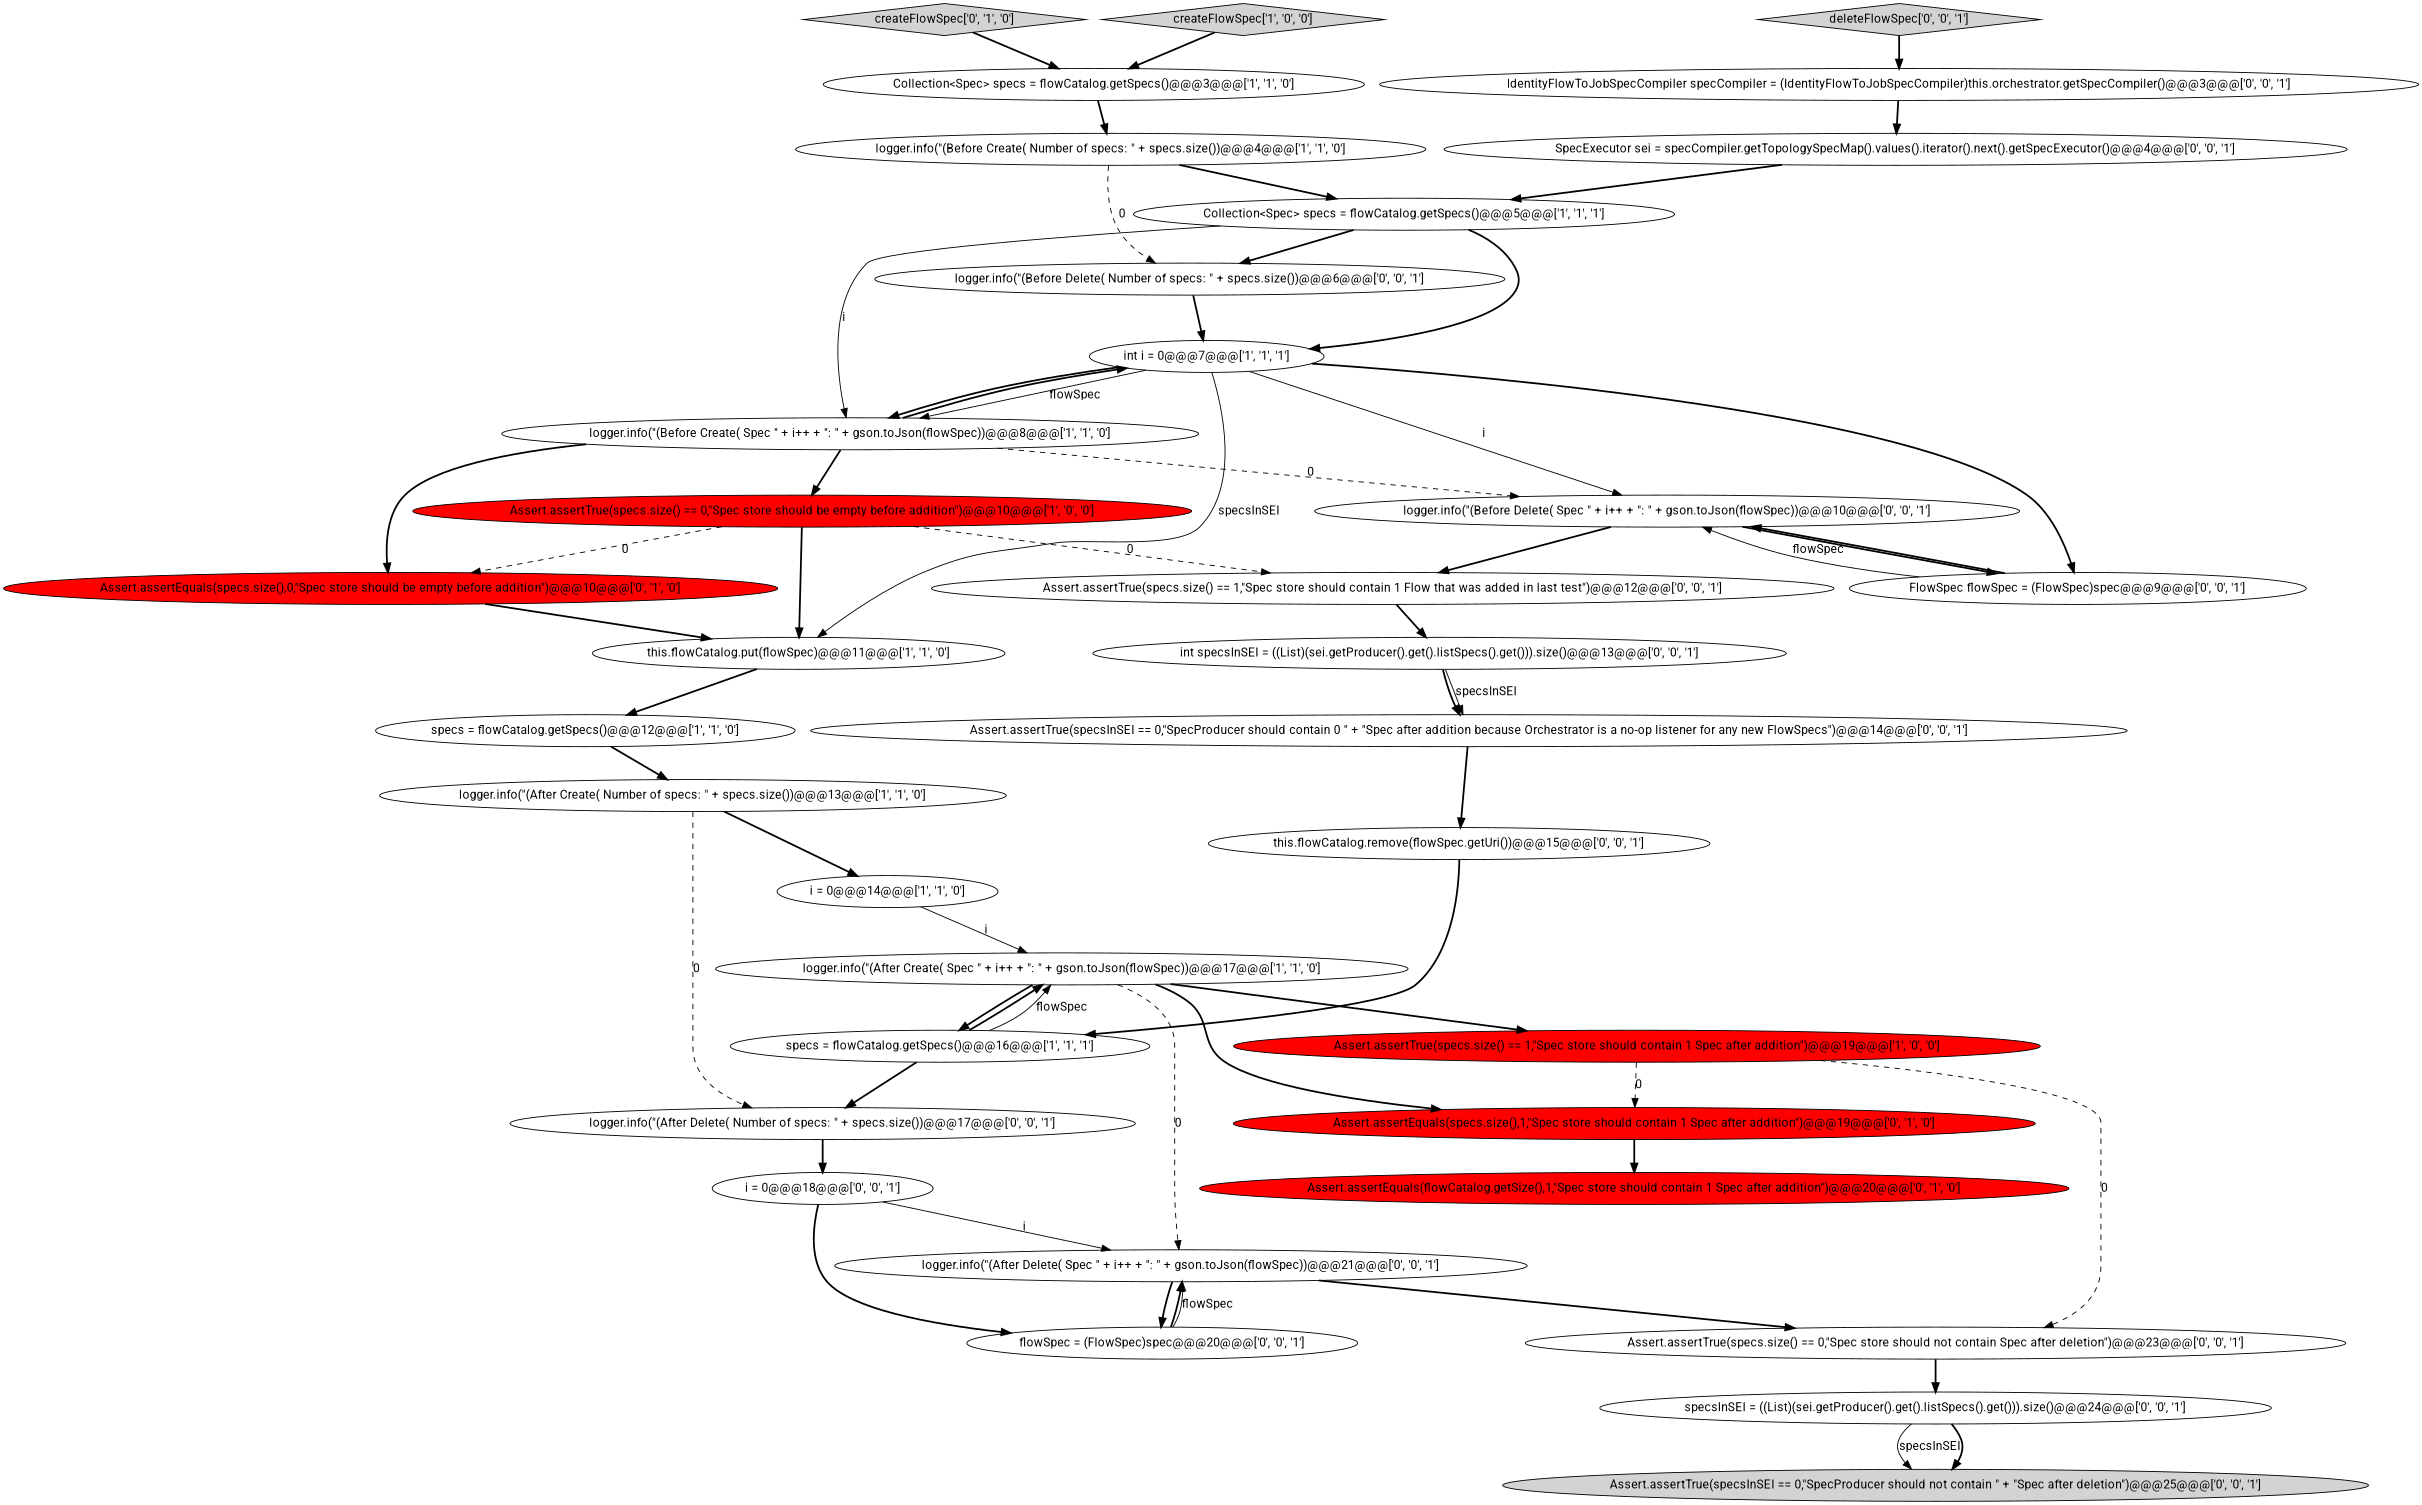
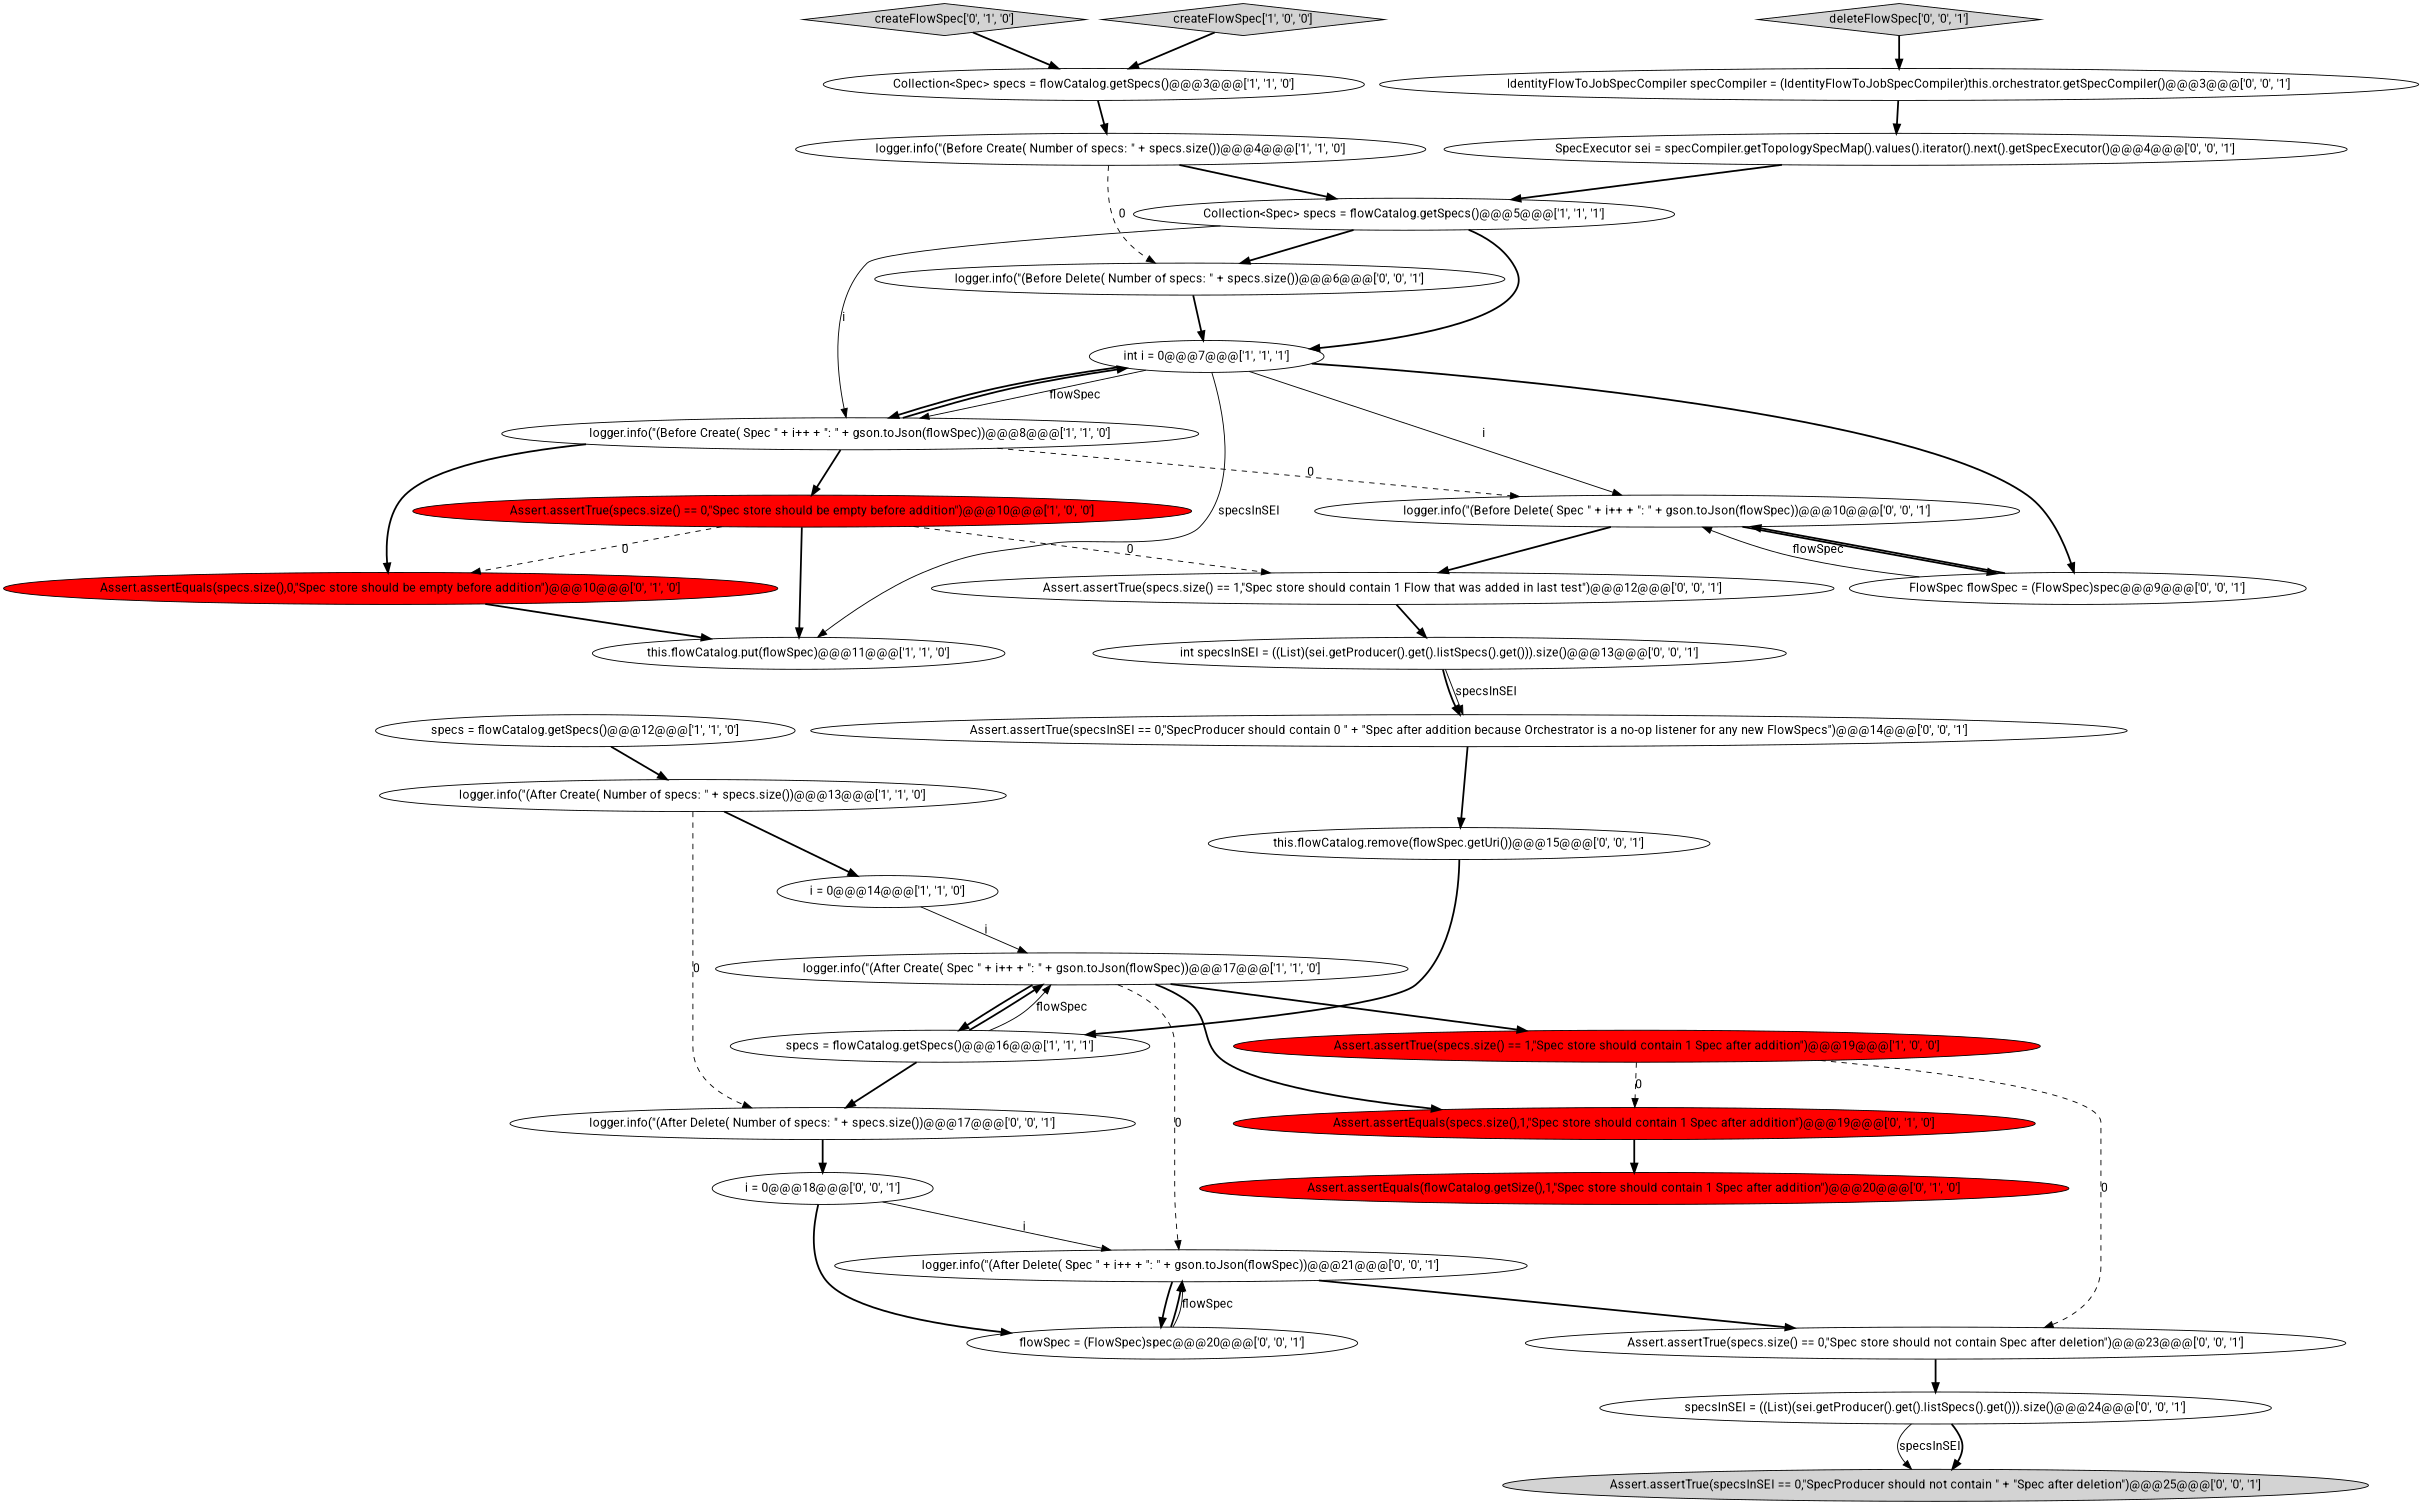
(696, 691) -> none
